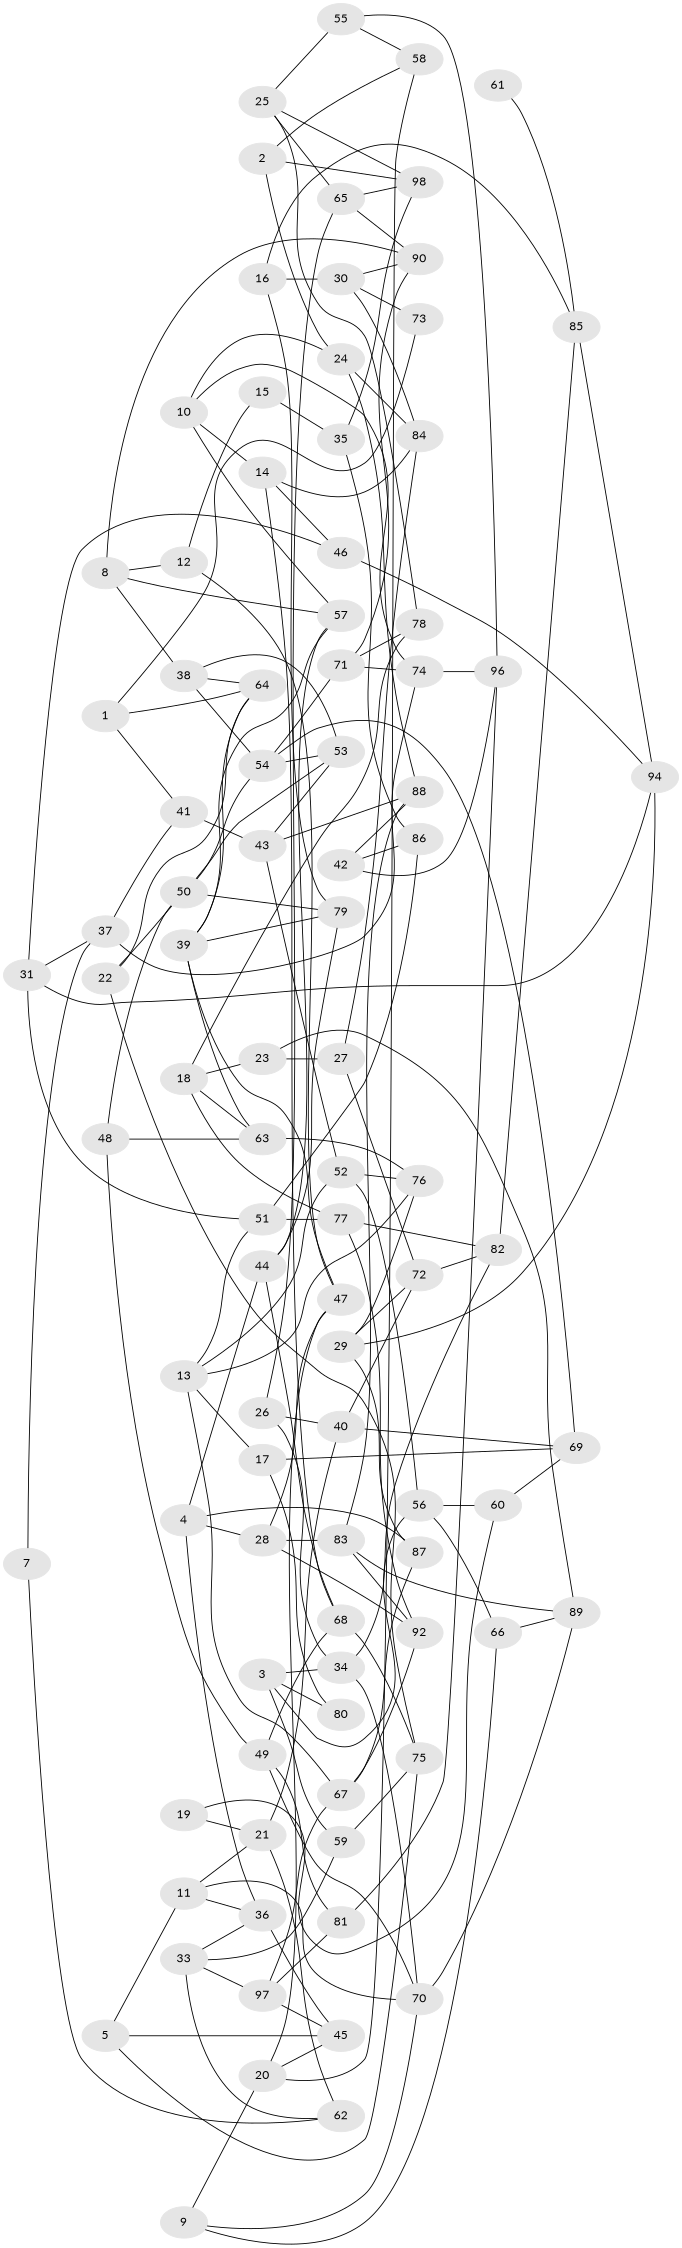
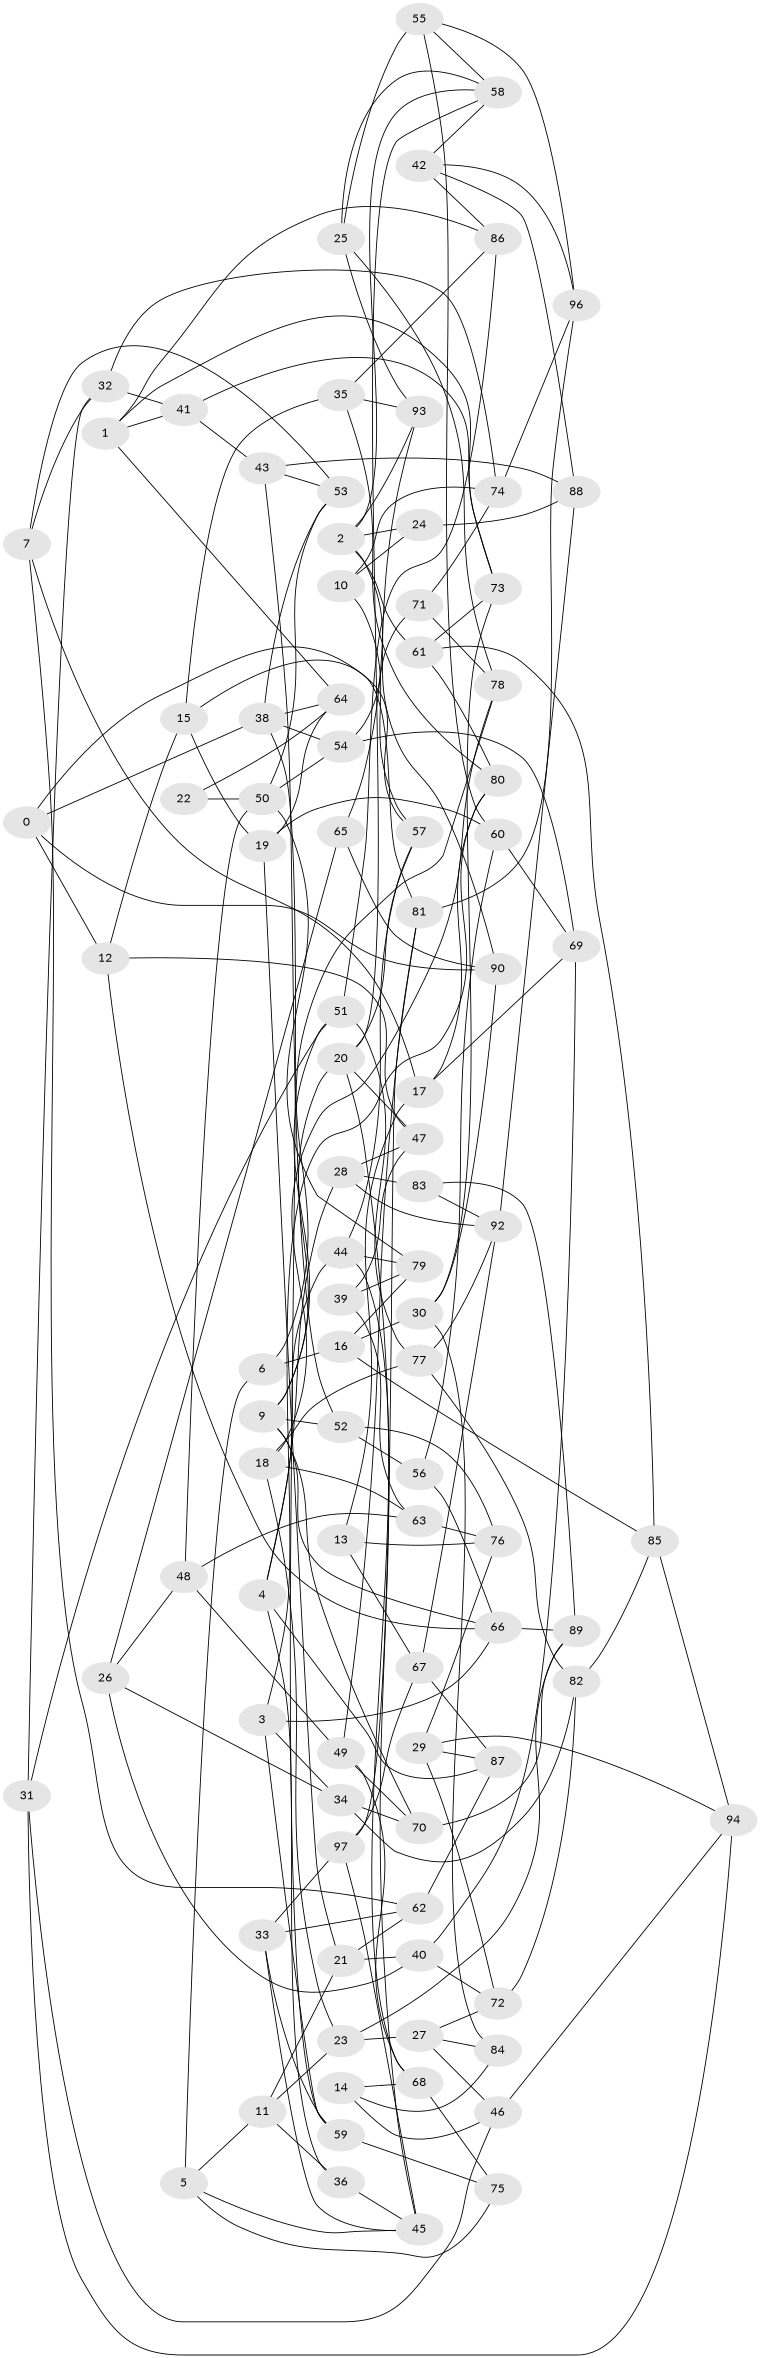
none -> (459, 129)
(302, 151) -> (383, 92)
(420, 182) -> (420, 412)
none -> (262, 245)
none -> (419, 371)
(373, 390) -> none
(380, 425) -> (406, 758)
none -> (447, 430)
(221, 441) -> none
(106, 573) -> (27, 823)
none -> (390, 619)
none -> (459, 621)
none -> (322, 660)
none -> (391, 665)
none -> (464, 714)
(236, 748) -> (386, 948)
(302, 759) -> (139, 347)
none -> (218, 788)
(223, 815) -> (300, 783)
none -> (188, 851)
(106, 932) -> (106, 386)
(368, 1163) -> (537, 859)
(222, 1297) -> (302, 1214)
(279, 1299) -> (307, 1422)
(290, 1347) -> none
none -> (263, 1369)
none -> (203, 1398)
none -> (292, 1429)
none -> (145, 1628)
(394, 1679) -> (394, 1710)
none -> (459, 1835)
(223, 1937) -> (293, 2121)
(303, 1939) -> (294, 2083)
none -> (459, 2074)
